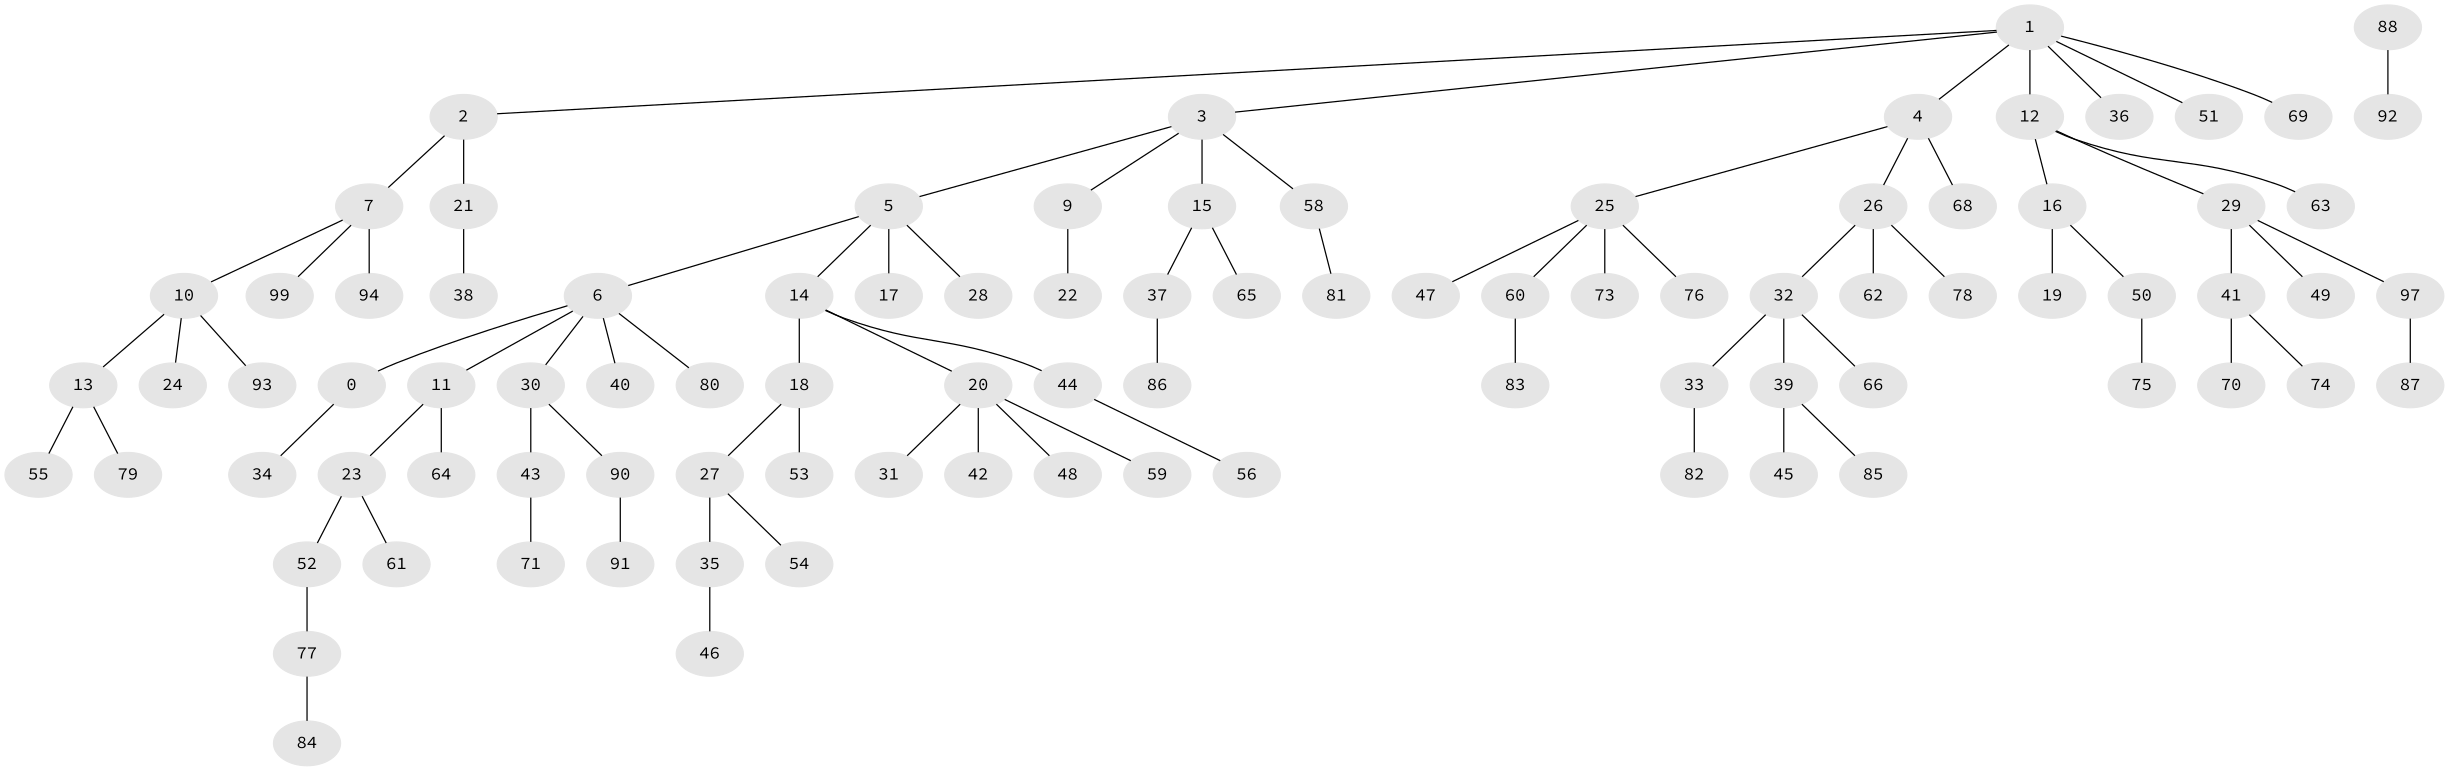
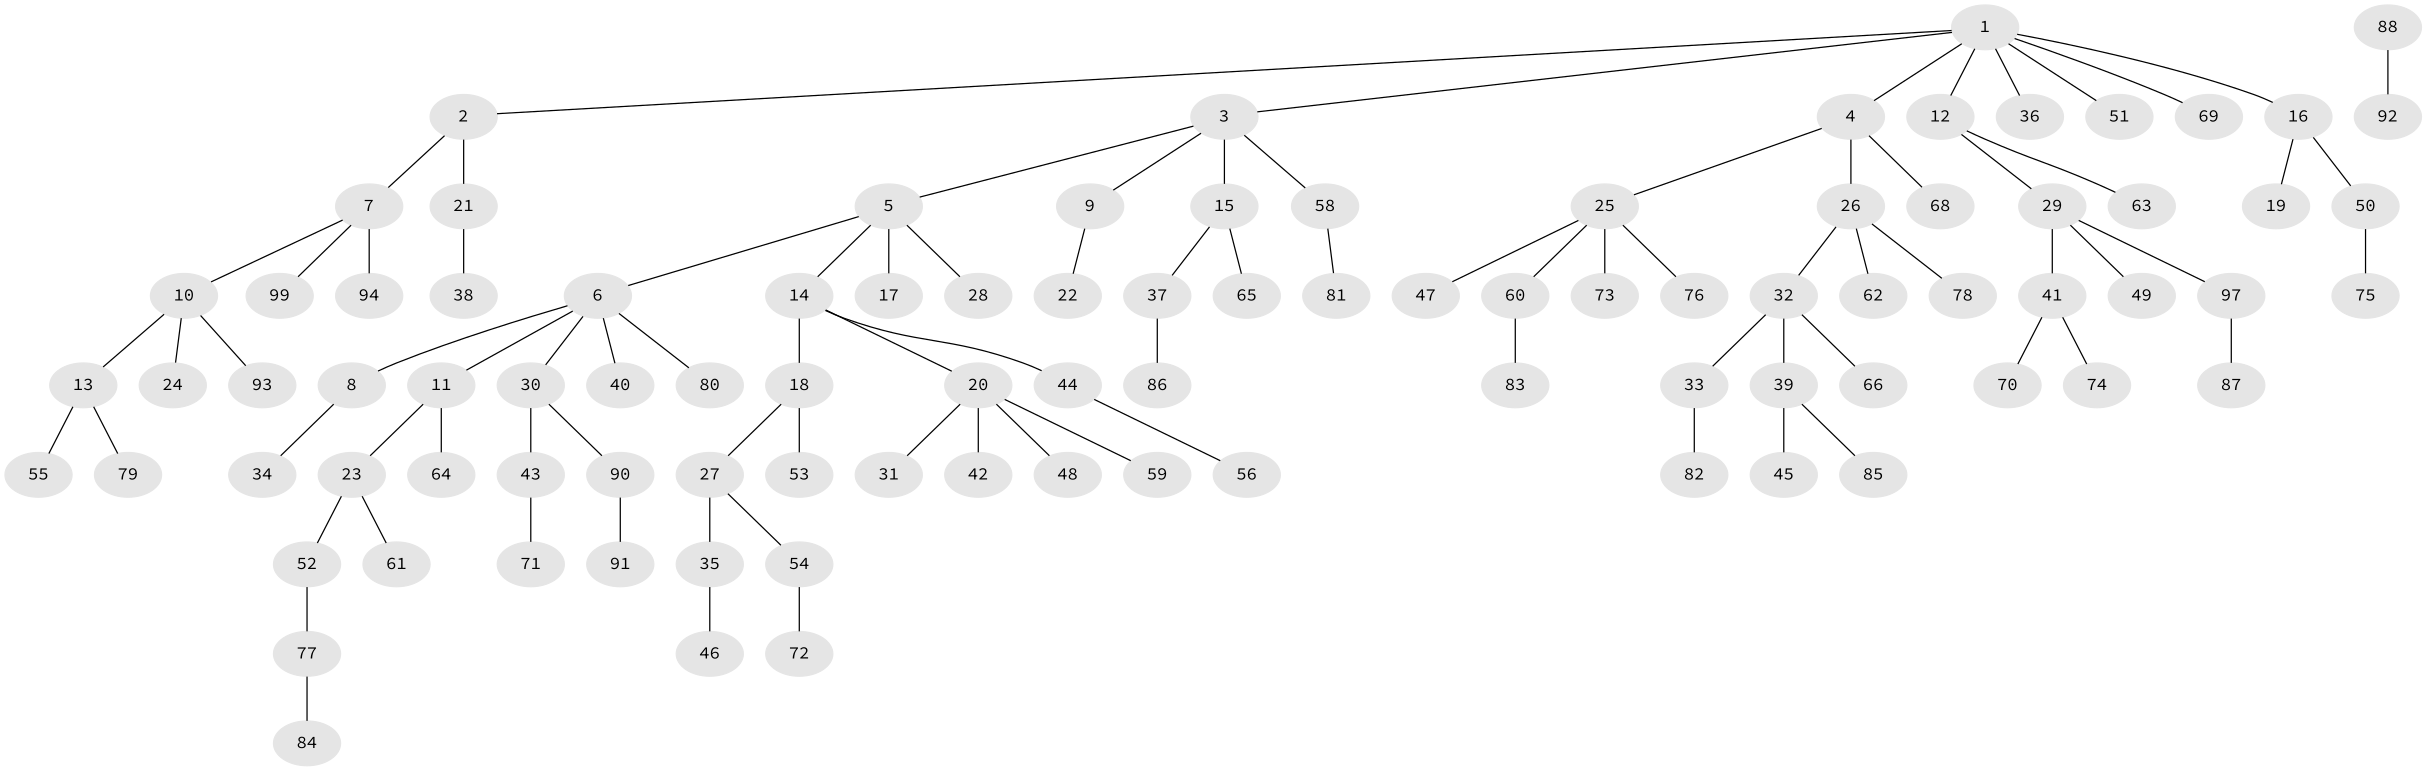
(2041, 162) -> (2147, 63)
(352, 385) -> (352, 385)
none -> (799, 654)
